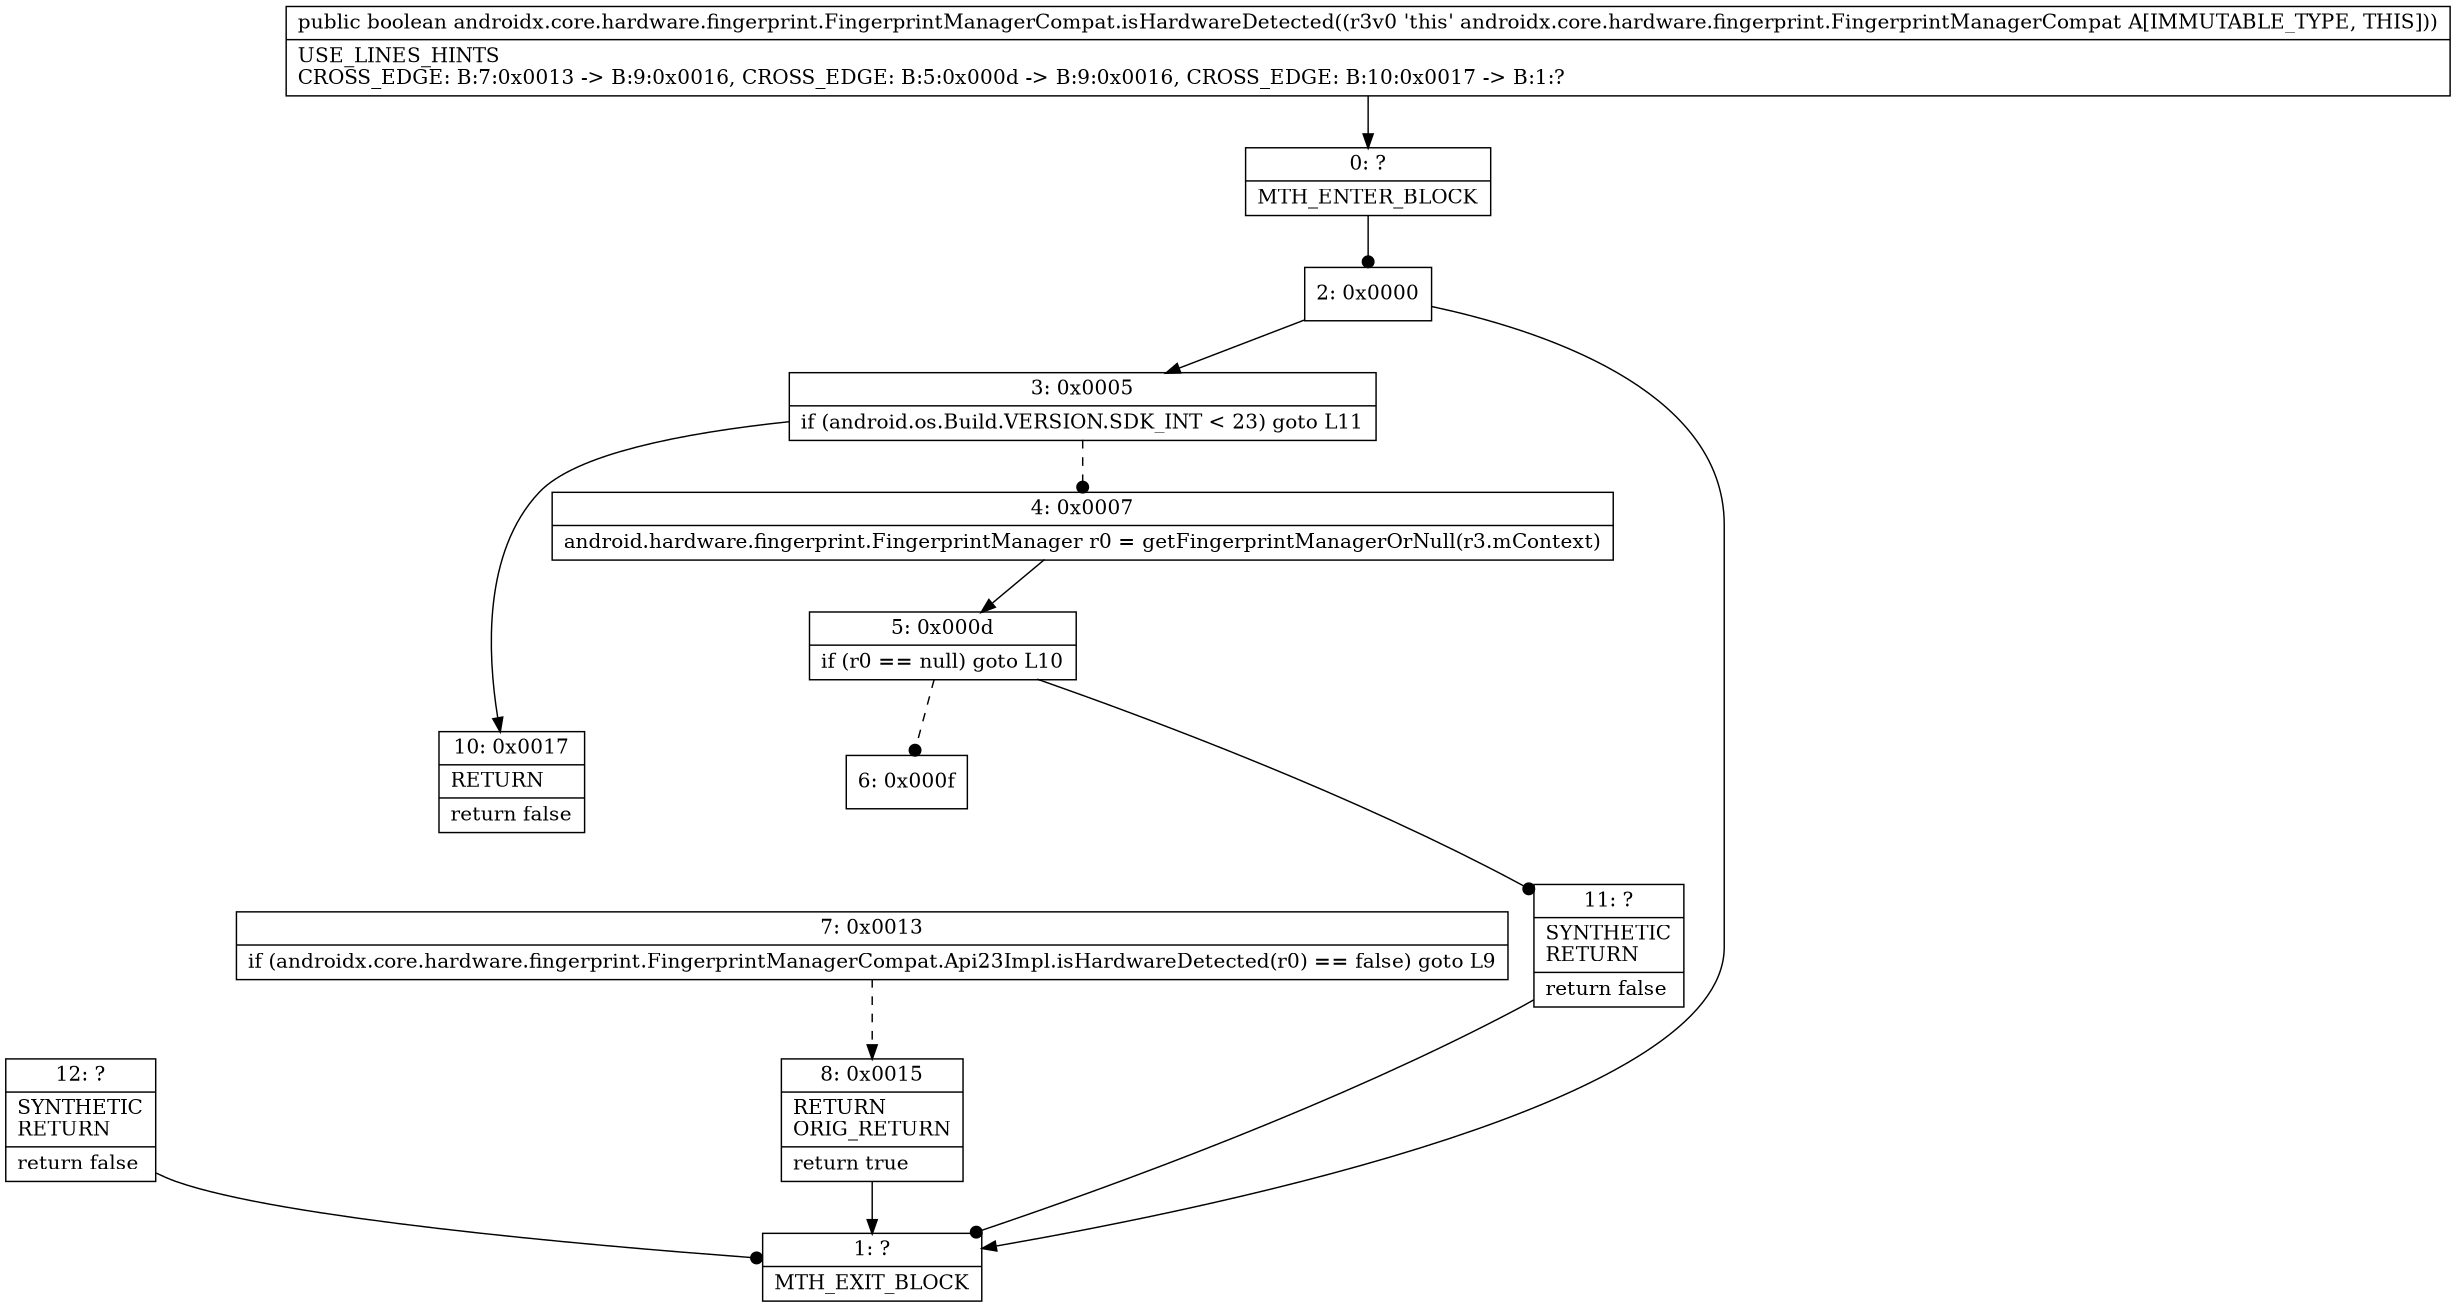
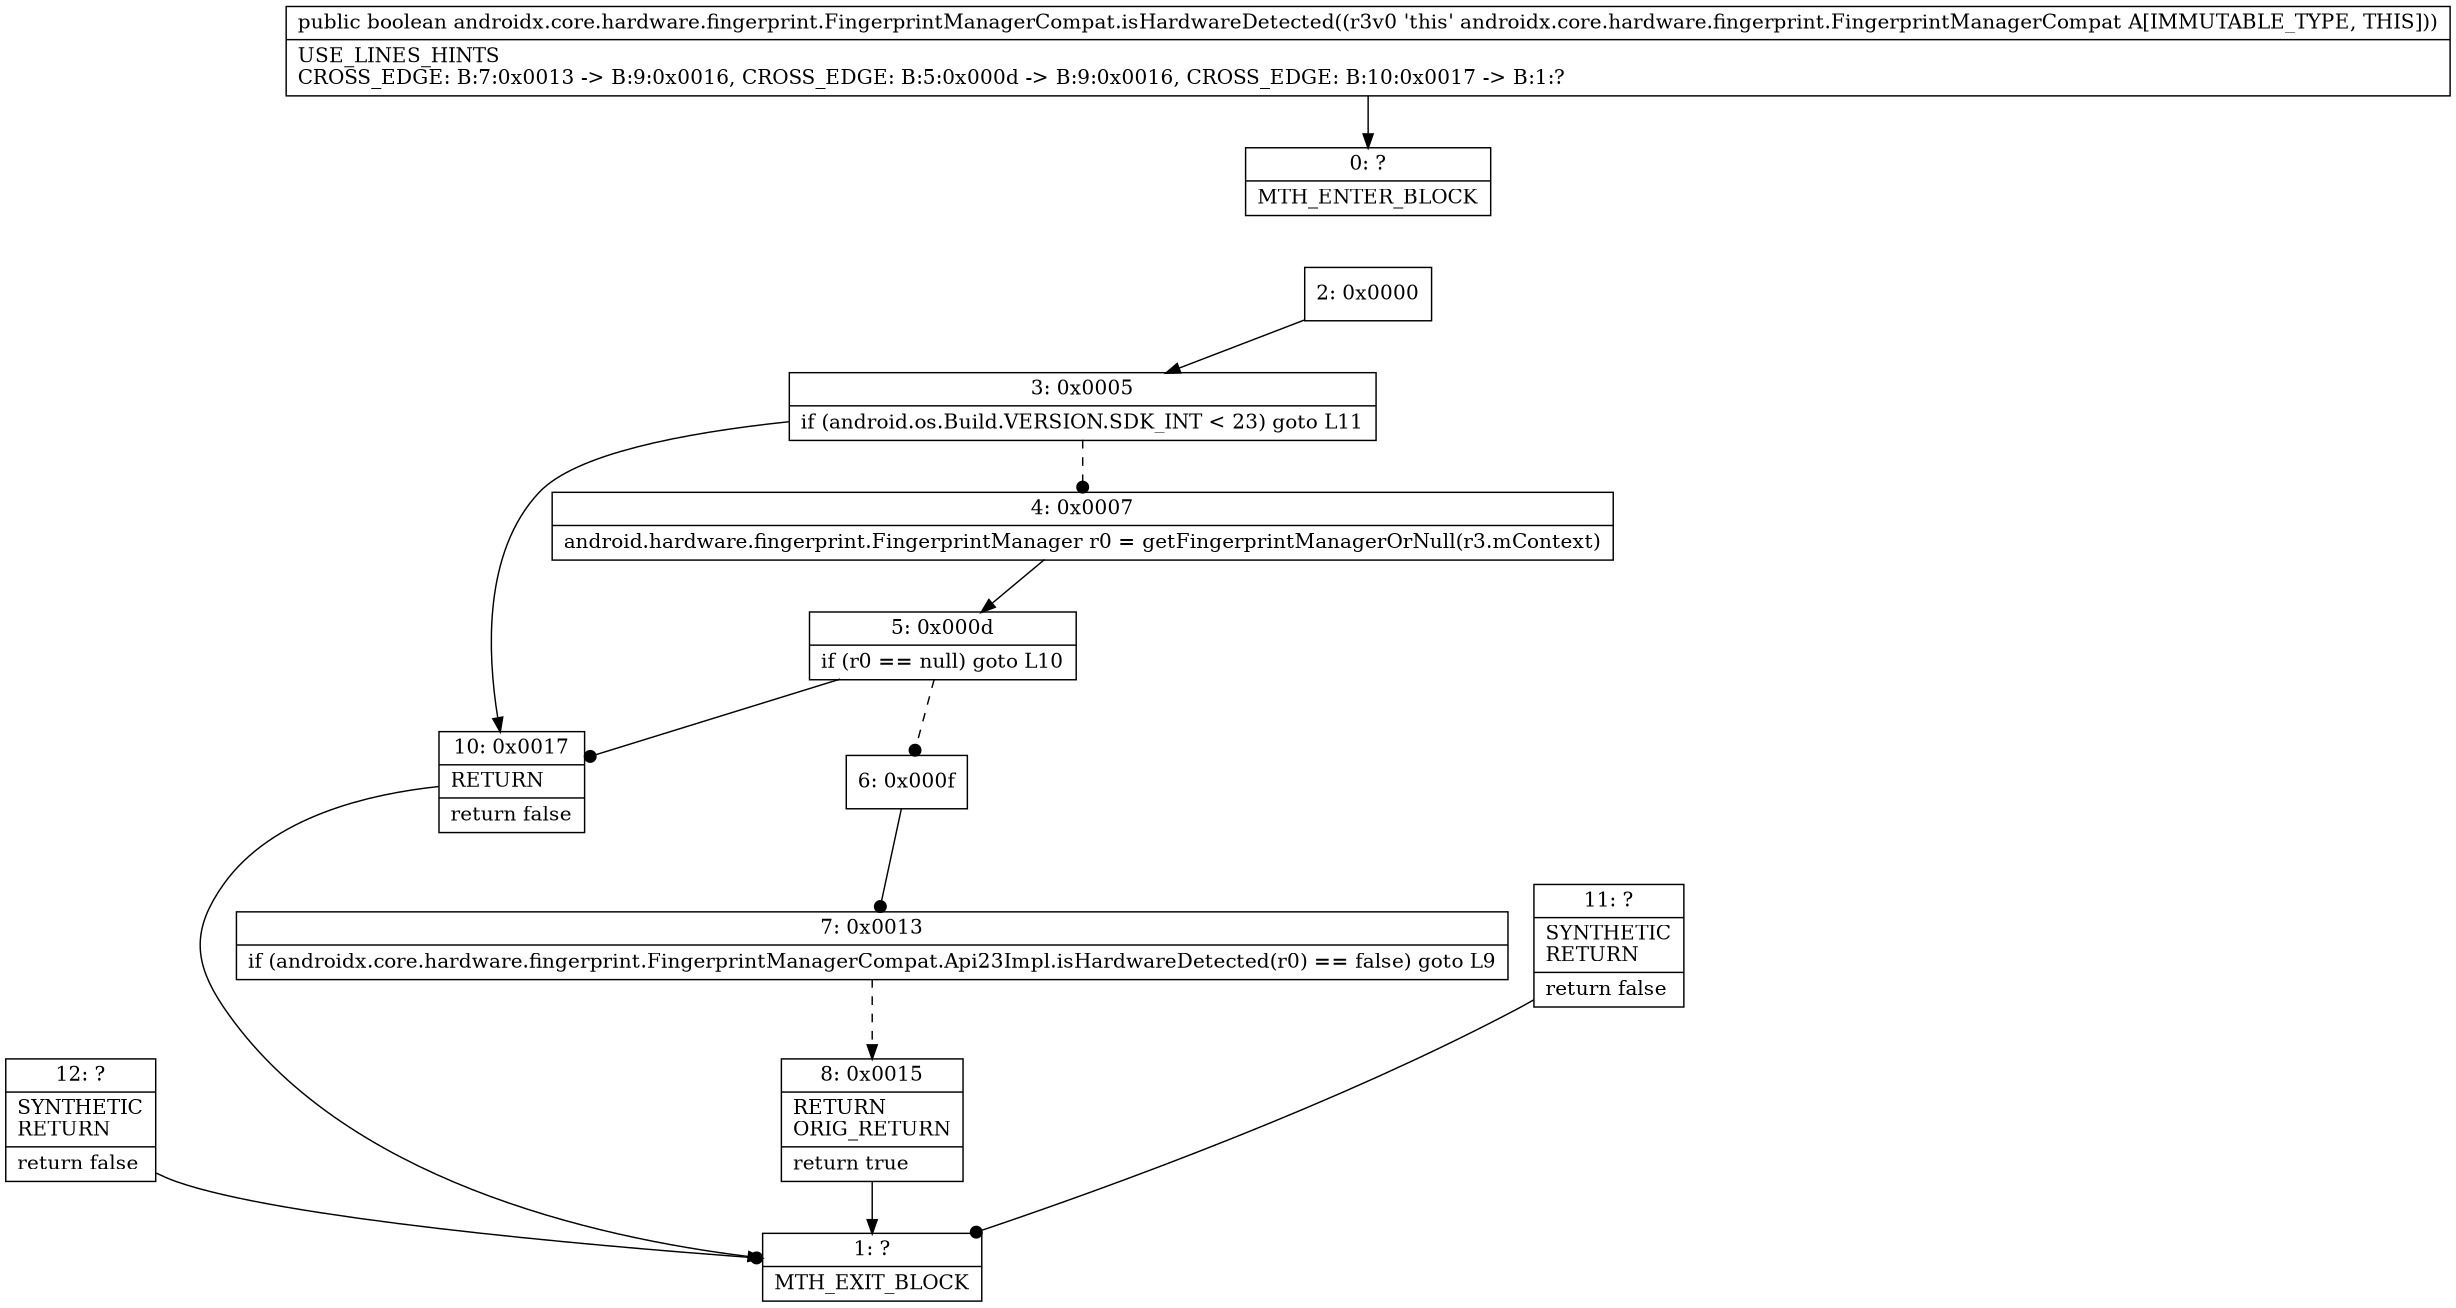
(1368, 236) -> none
(1284, 774) -> (718, 717)
none -> (892, 855)
(1724, 948) -> (299, 1088)
